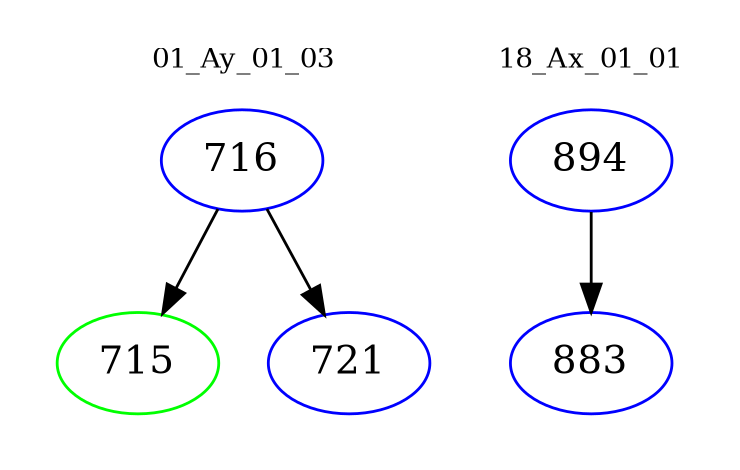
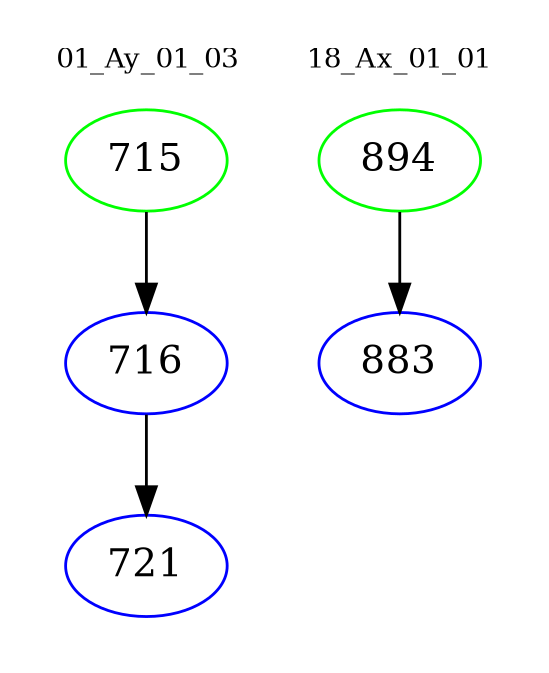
(591, 160) -> (400, 160)
(197, 249) -> (146, 248)
